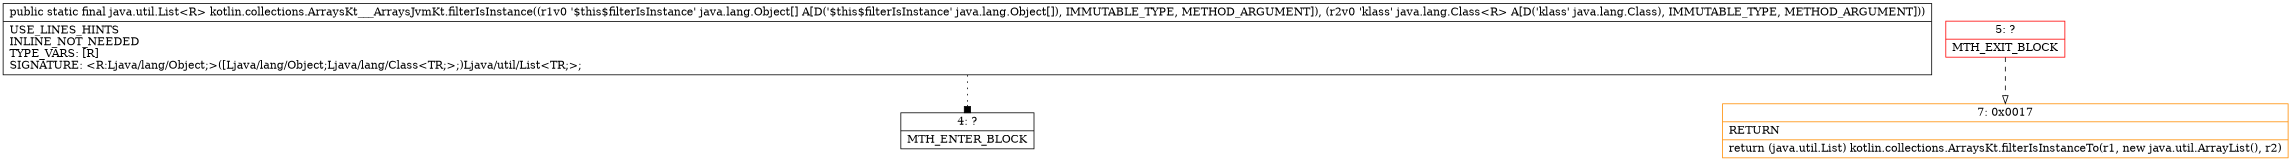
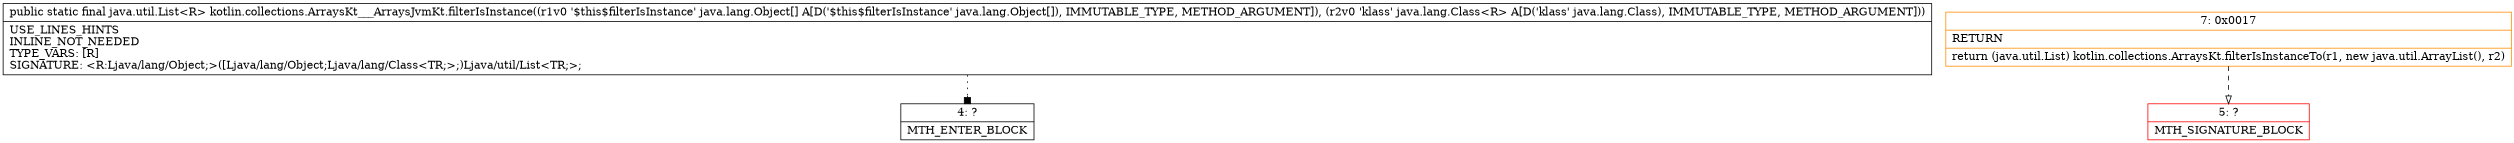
(2005, 48) -> (2229, 130)
(2005, 76) -> (2229, 81)
